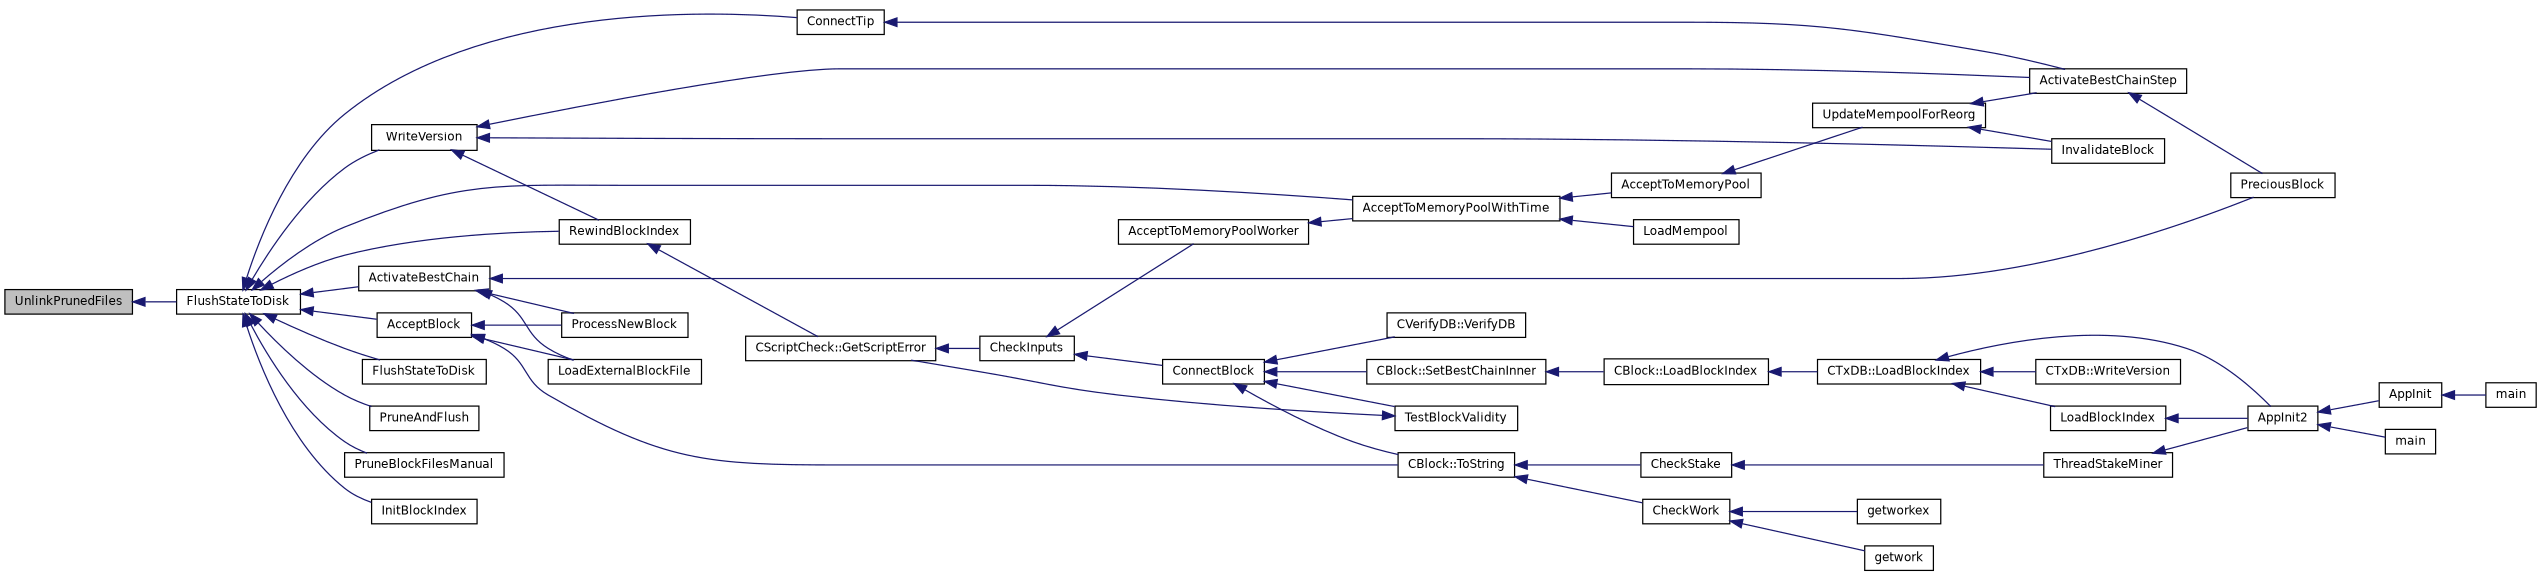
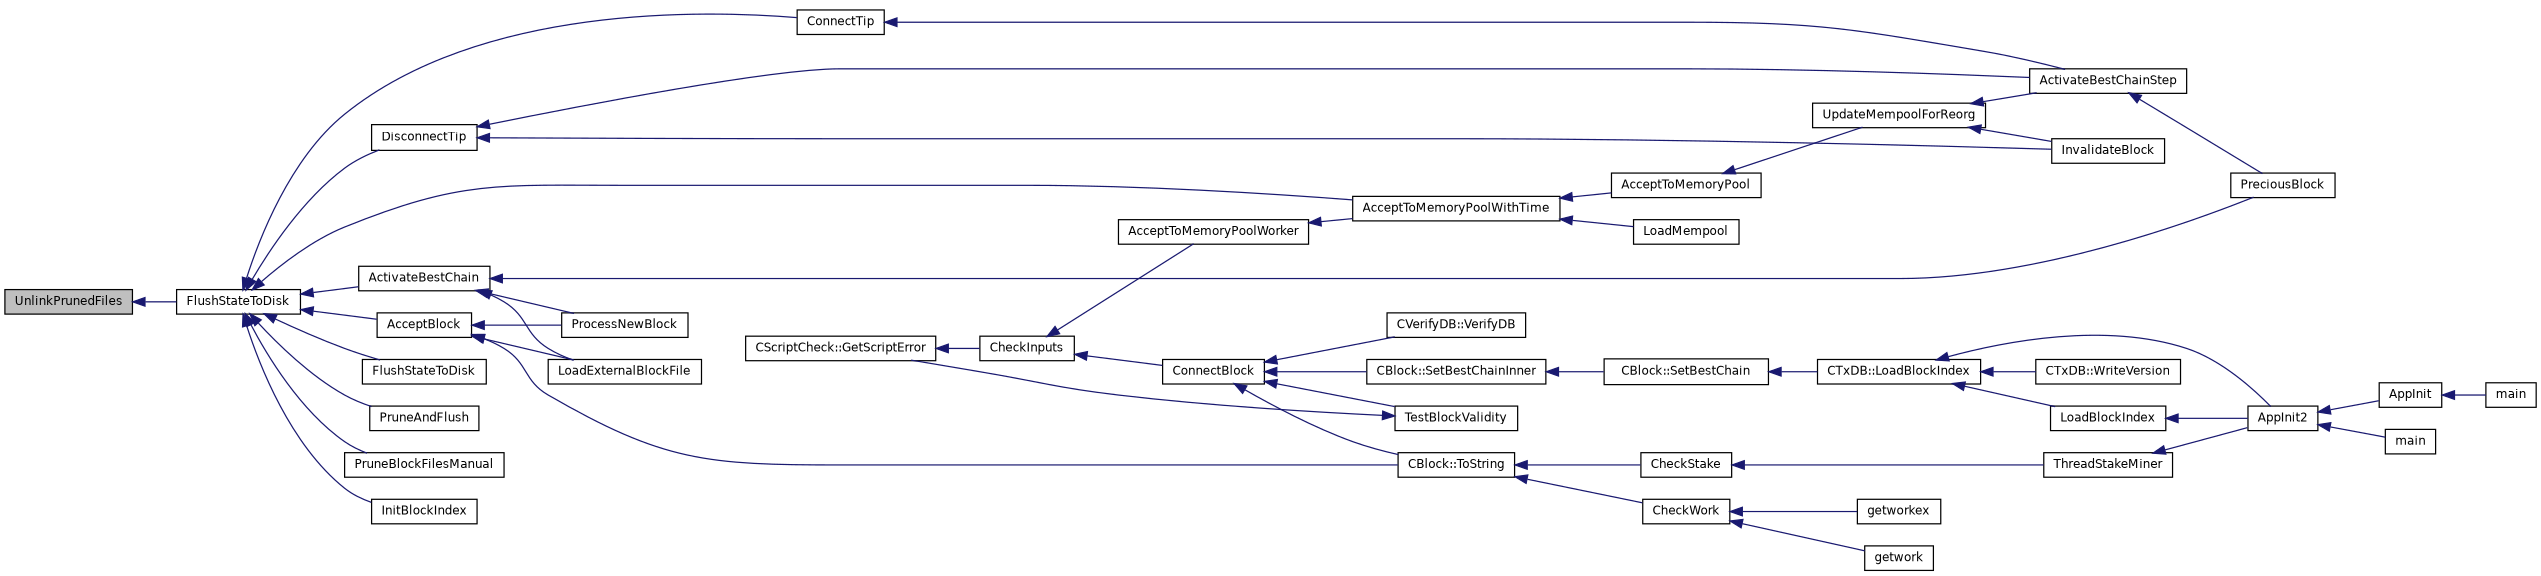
(424, 138) -> (424, 138)
(625, 232) -> none
(1686, 372) -> (1686, 372)
